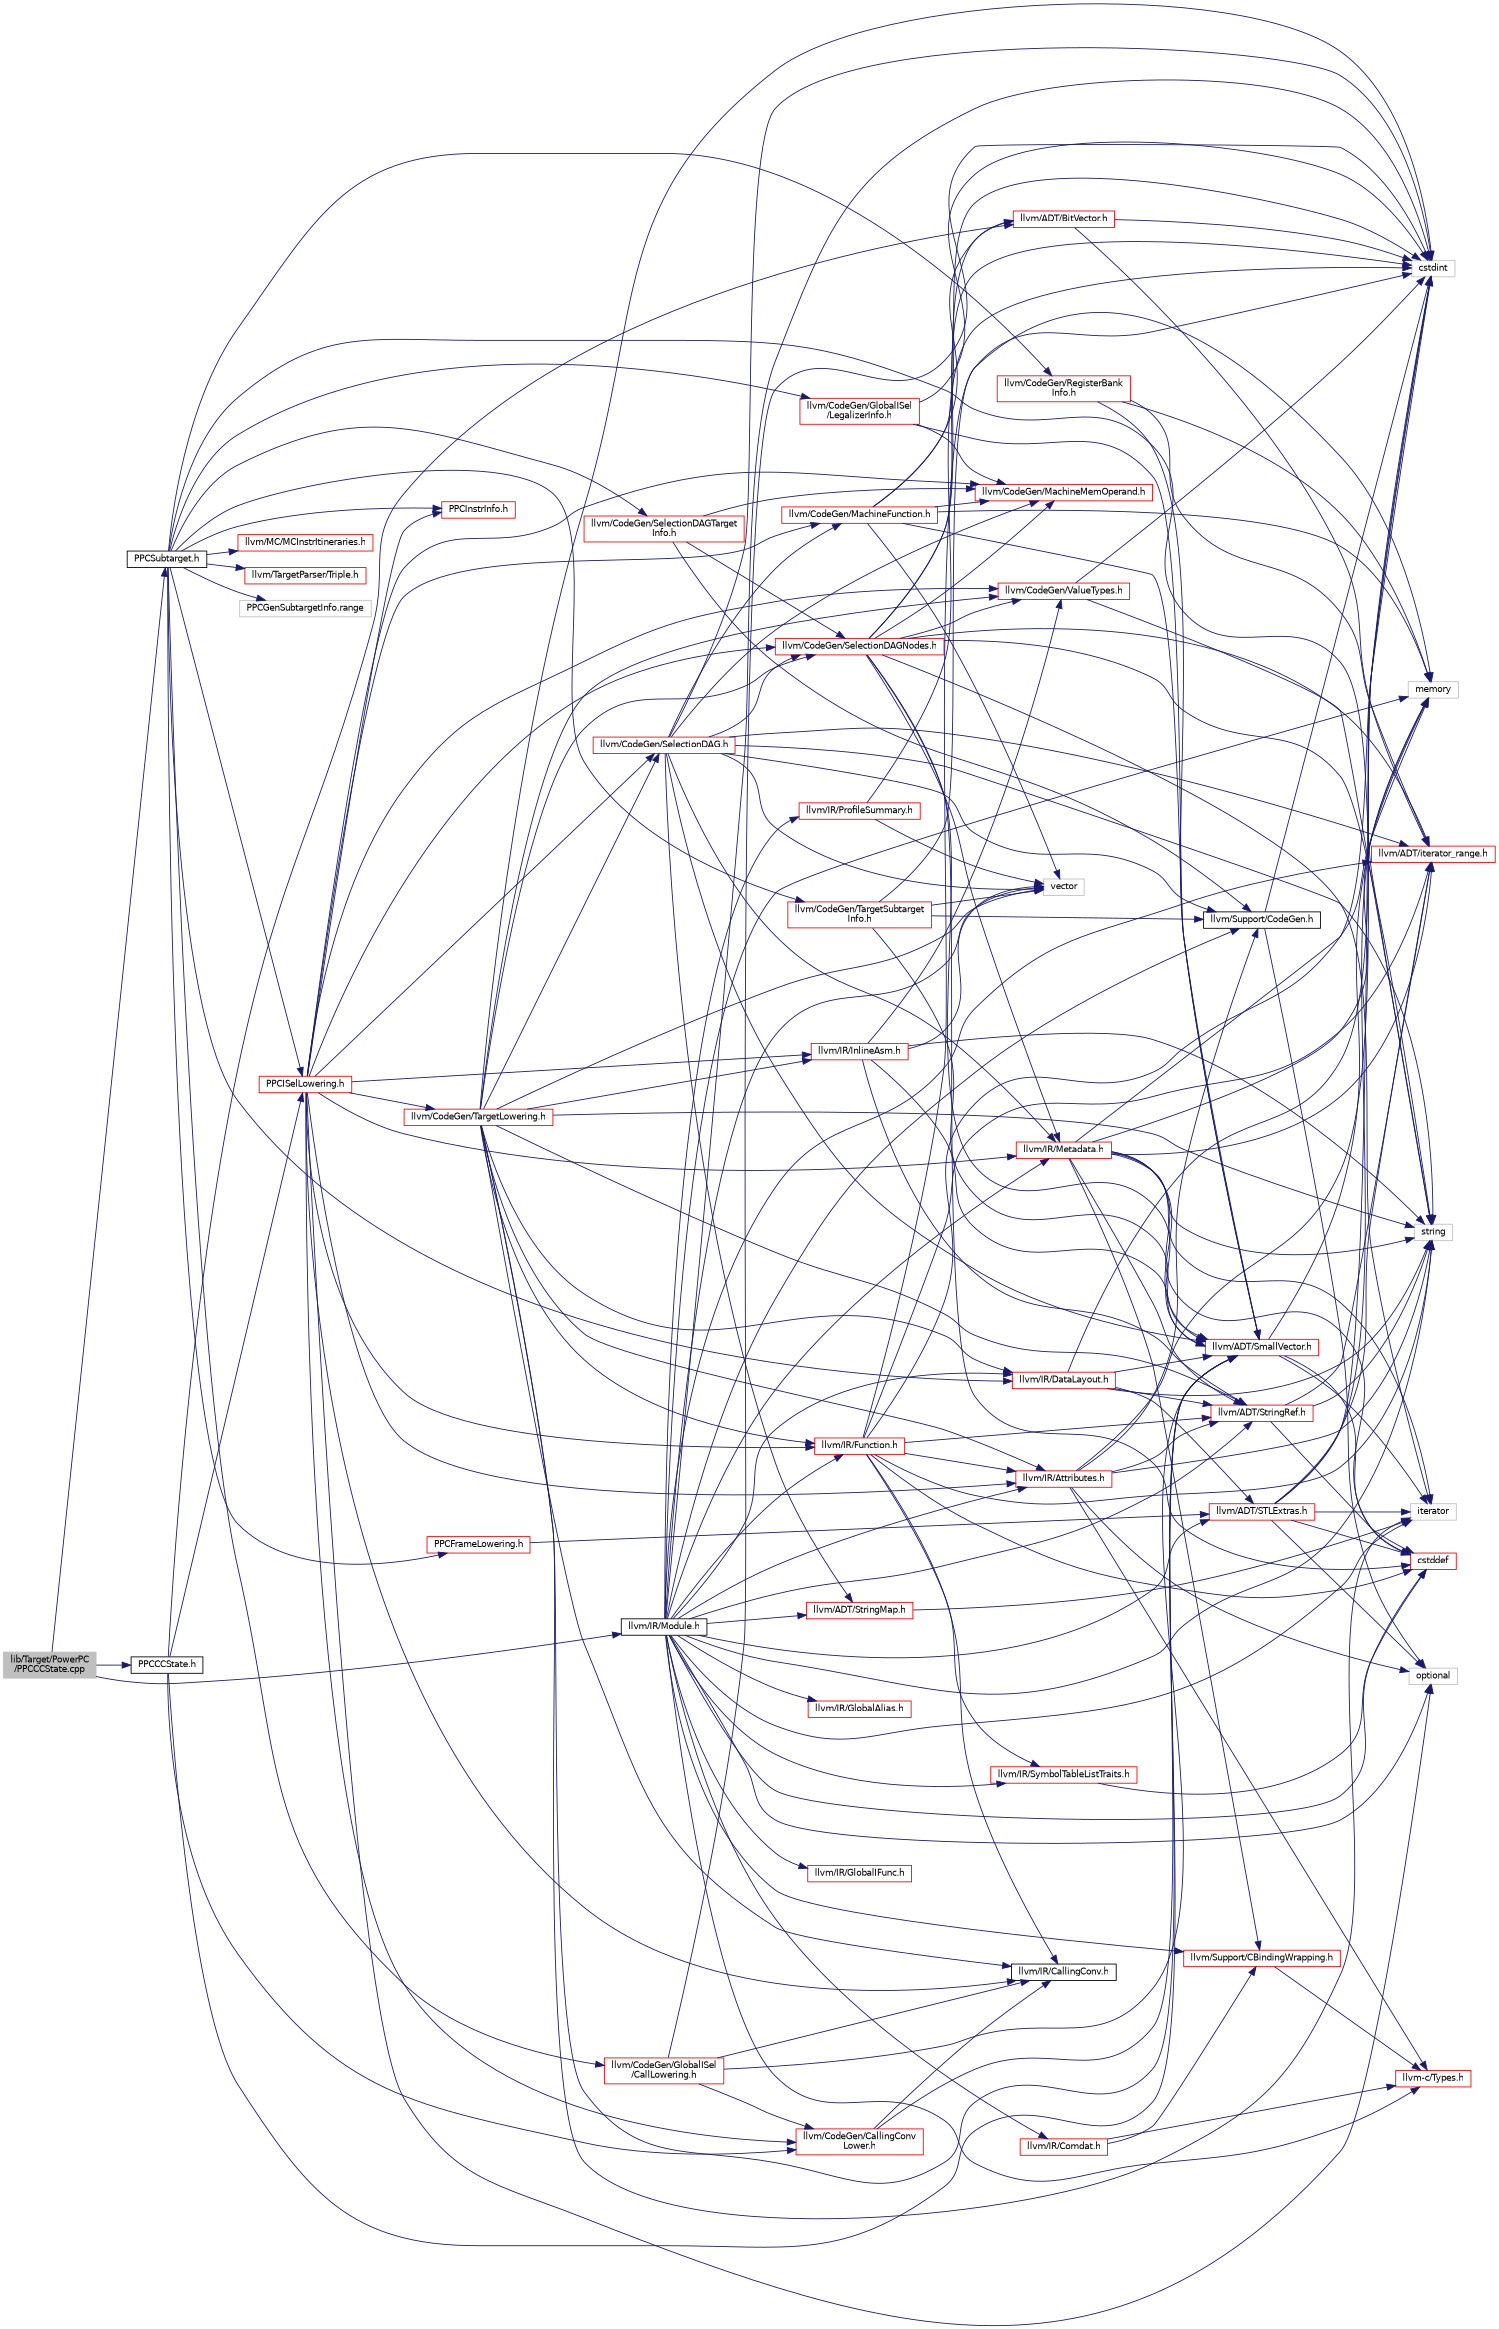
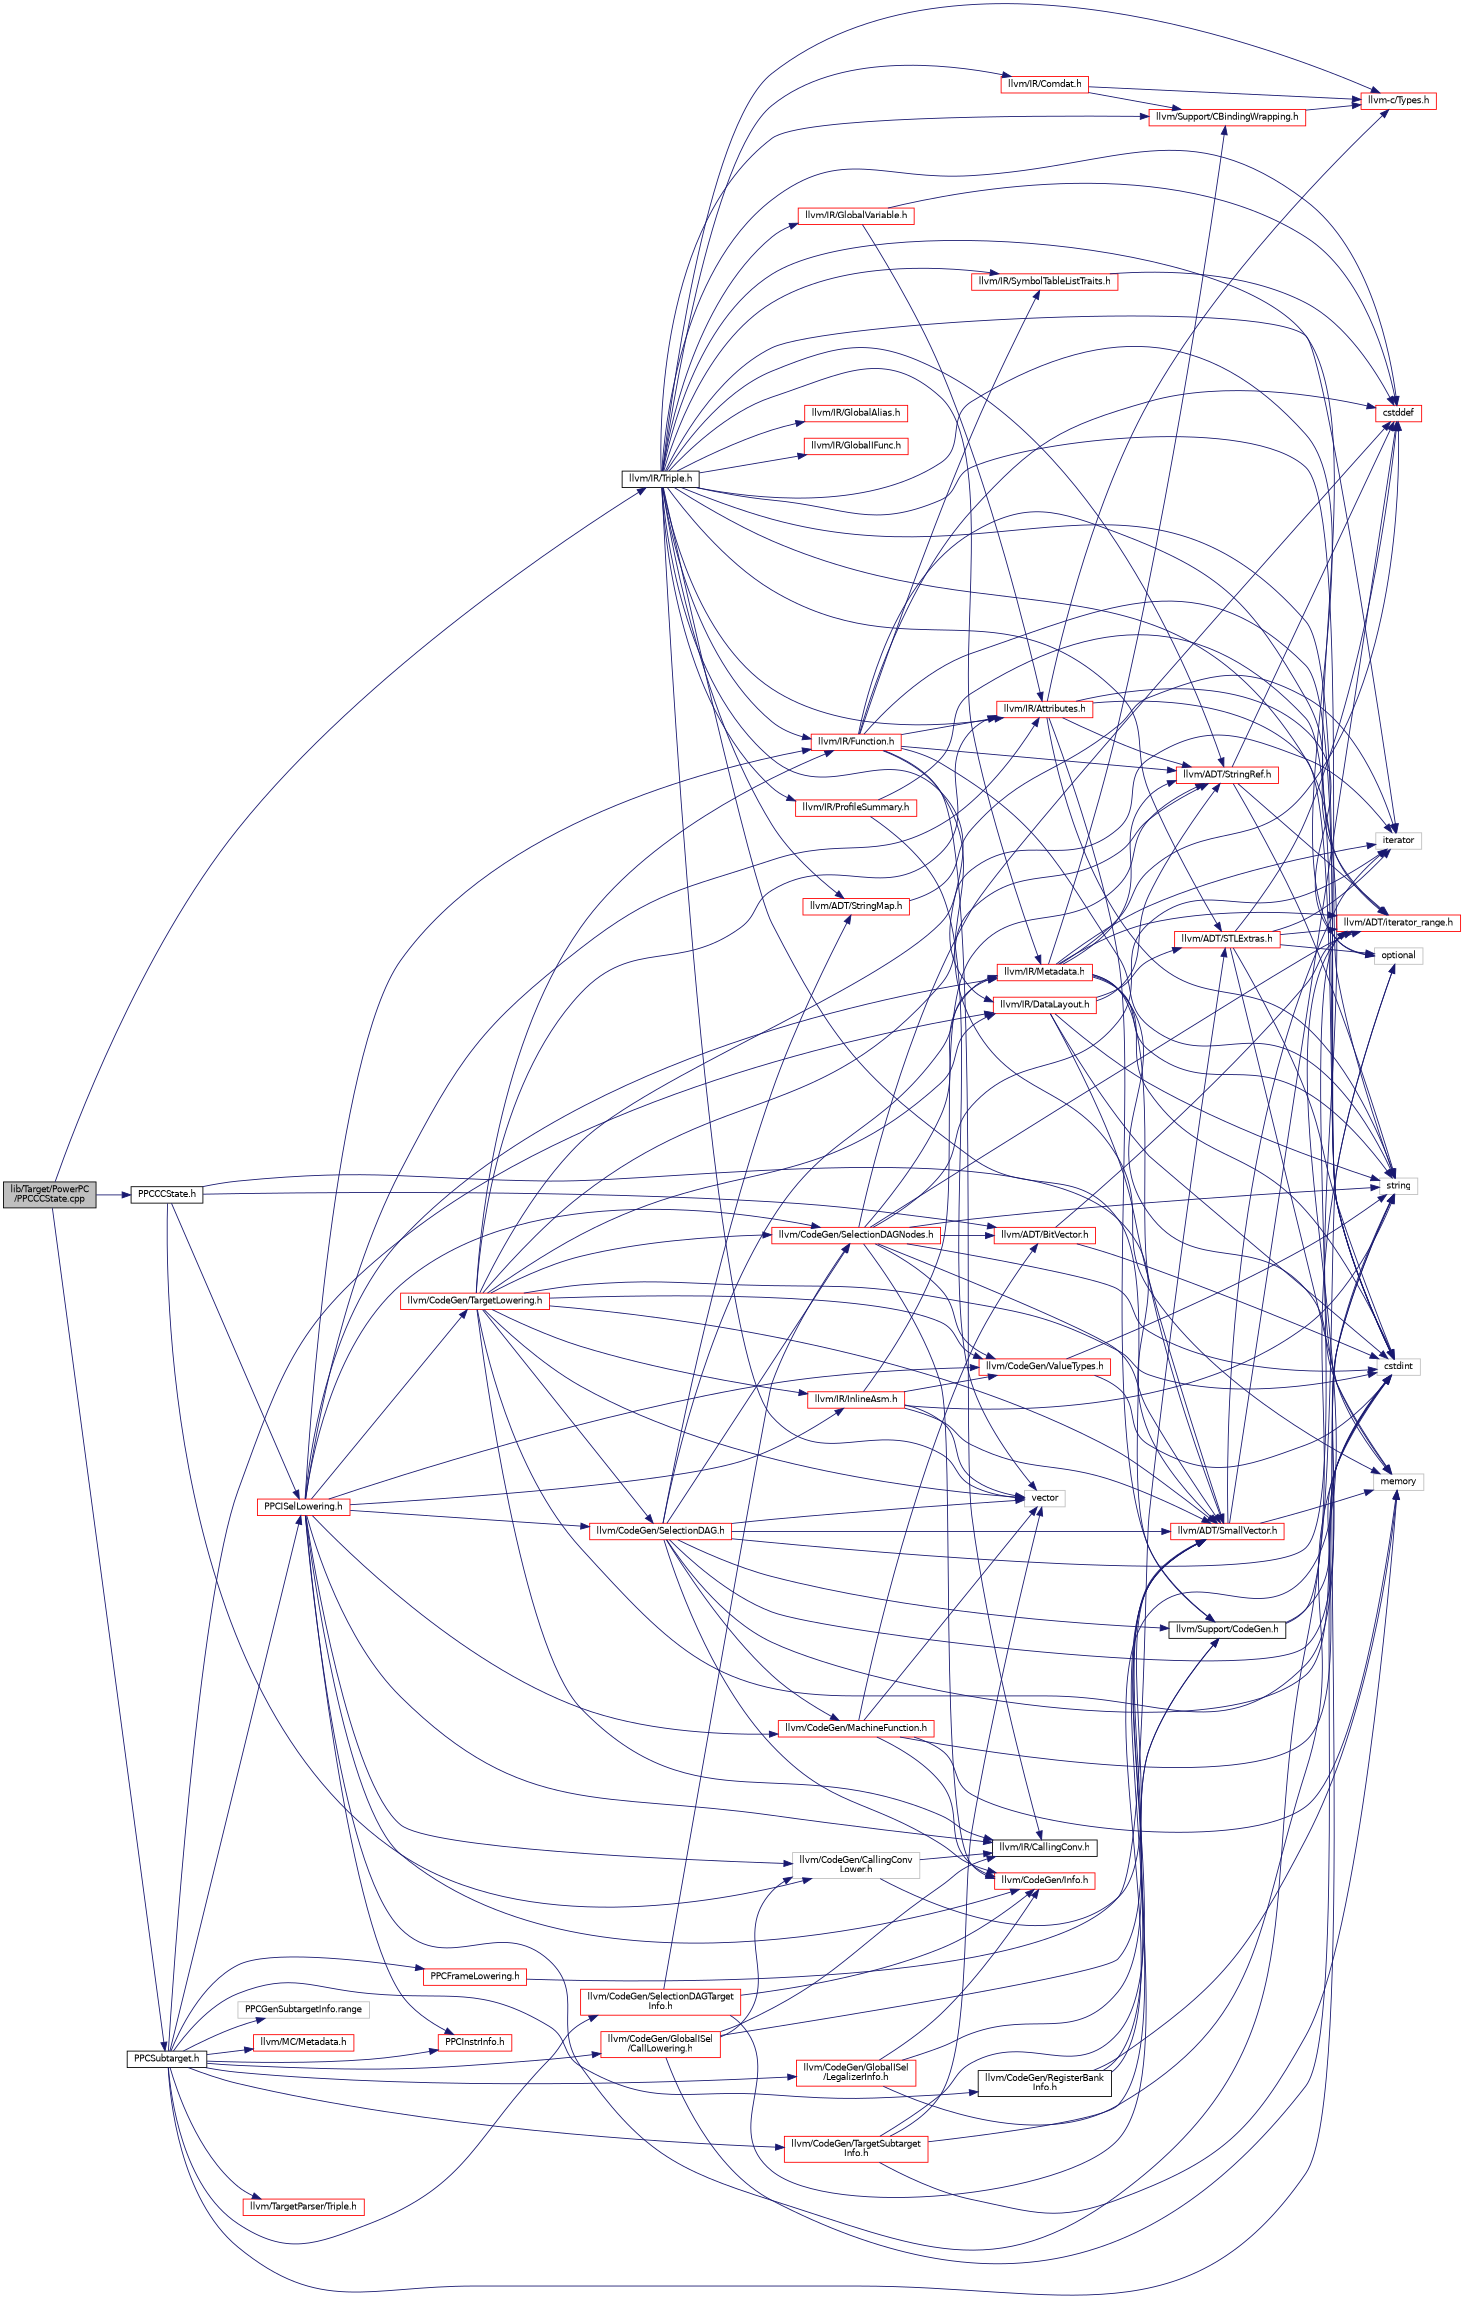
none -> (856, 216)
(1064, 389) -> (1045, 2084)
(1064, 493) -> (1045, 1881)
(305, 543) -> (304, 2043)
(1171, 674) -> none
(664, 1627) -> (661, 479)
(50, 1665) -> (50, 1195)
(860, 2142) -> (856, 1866)
